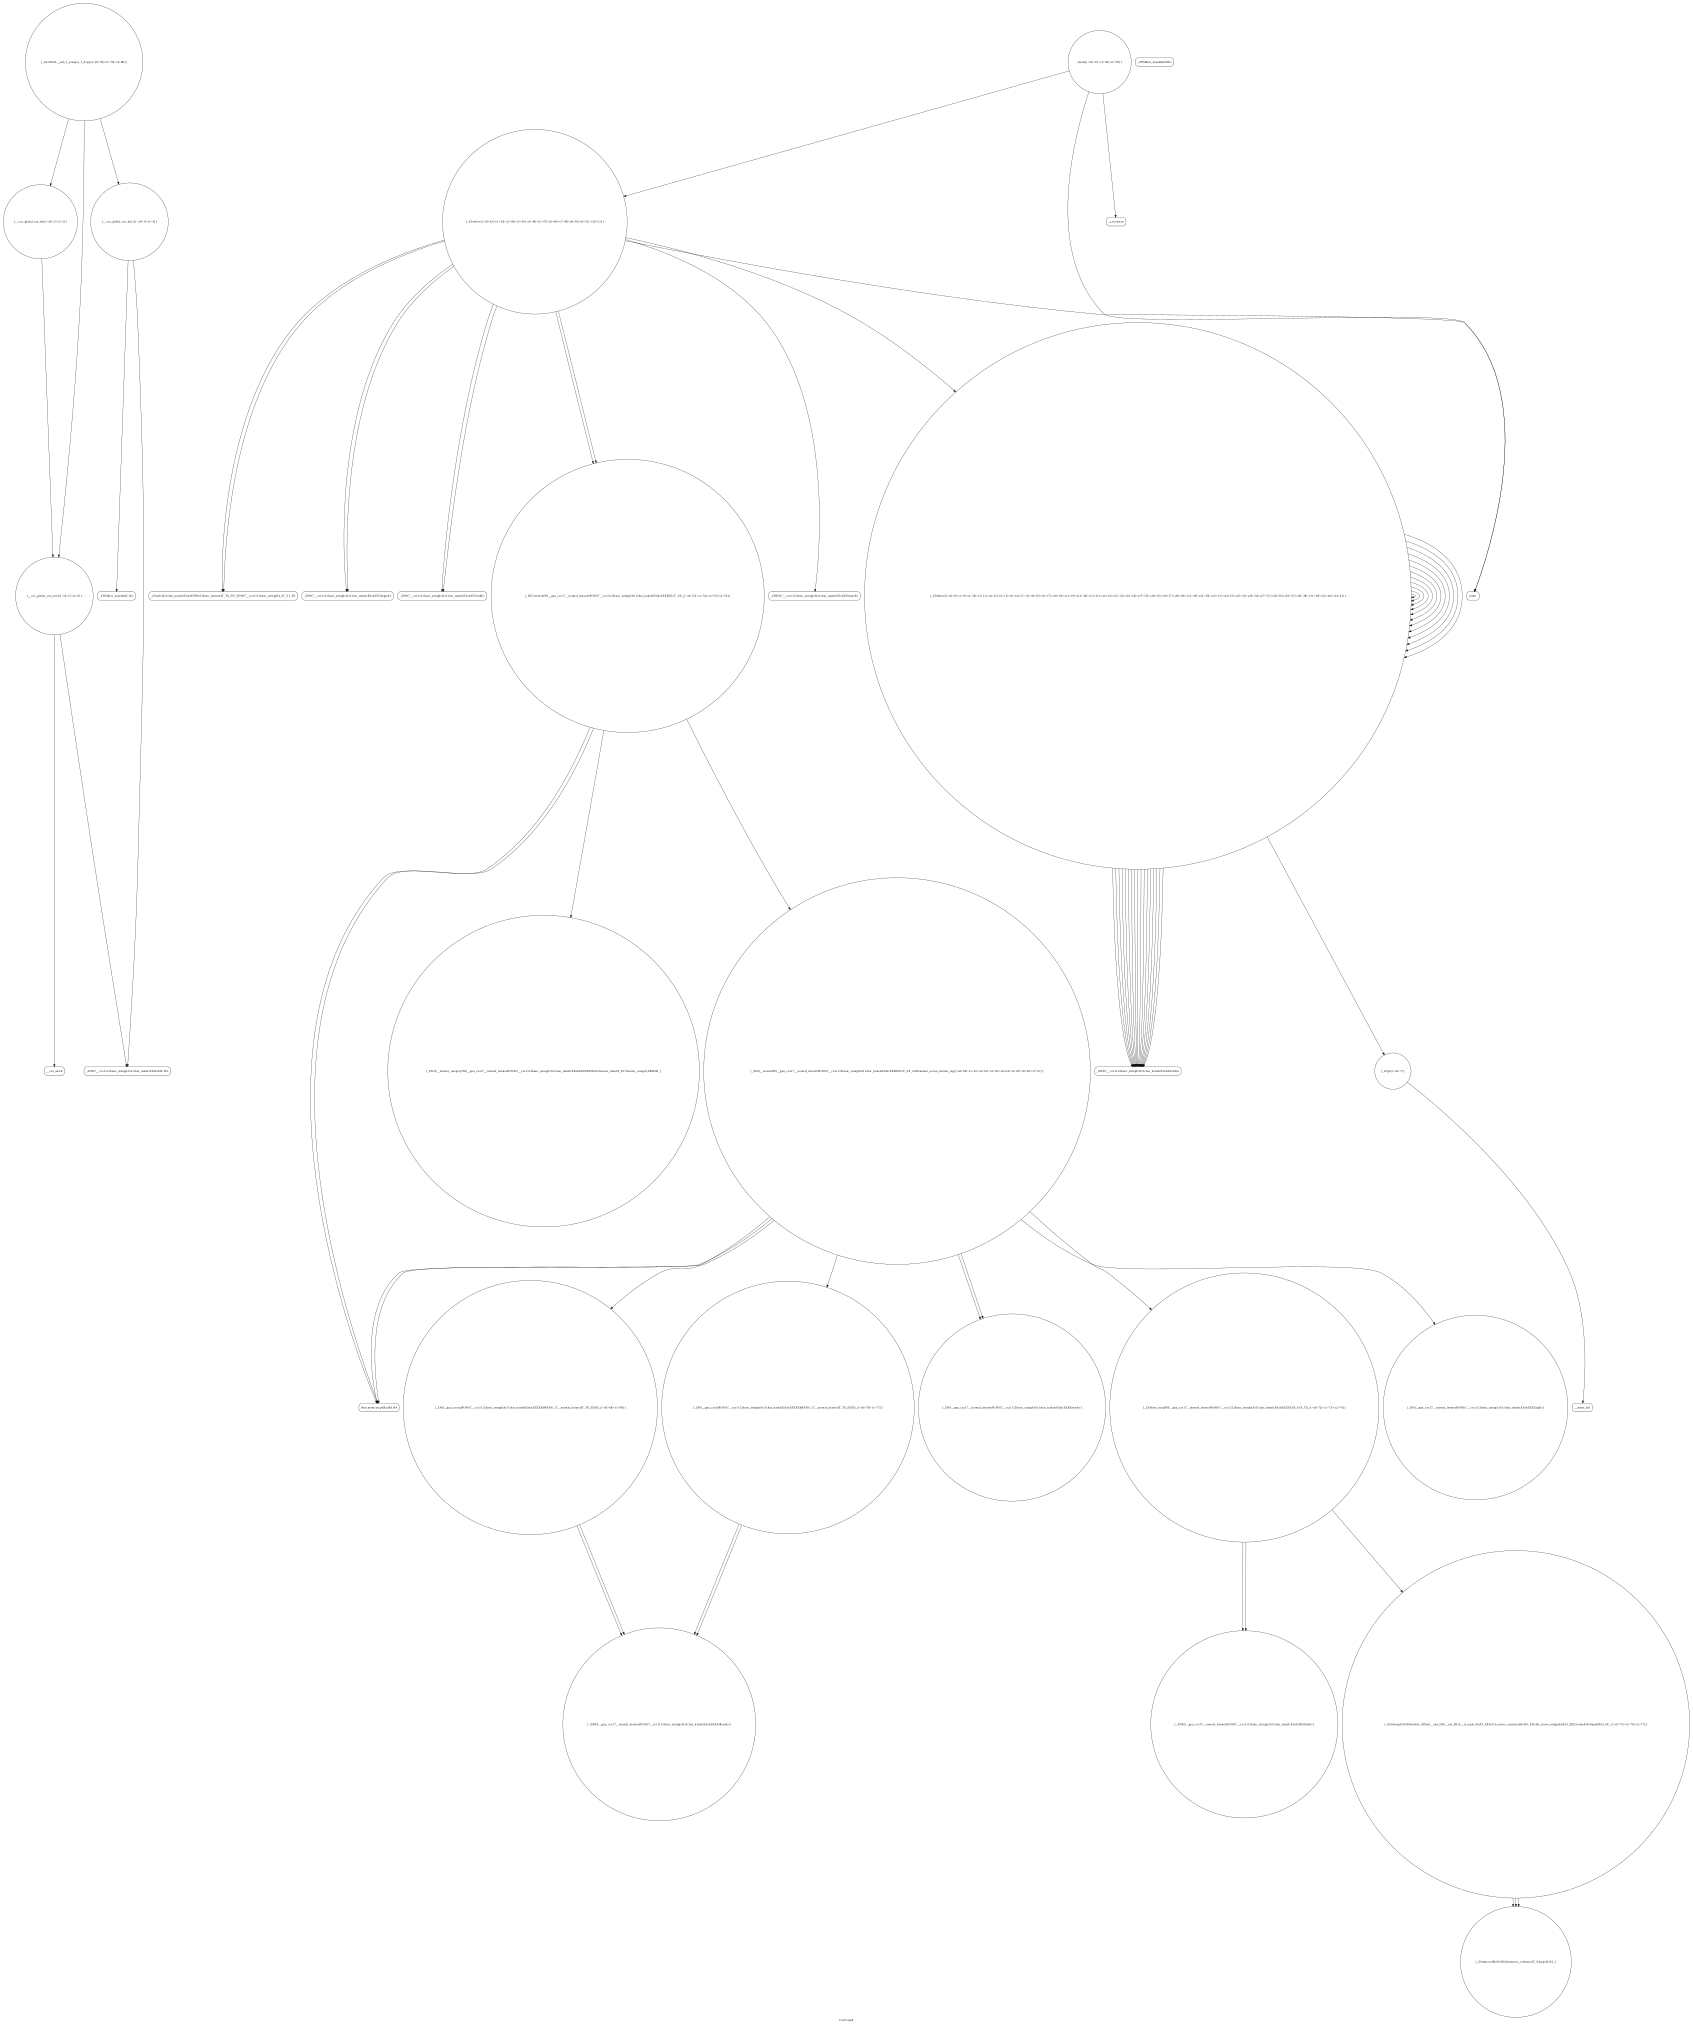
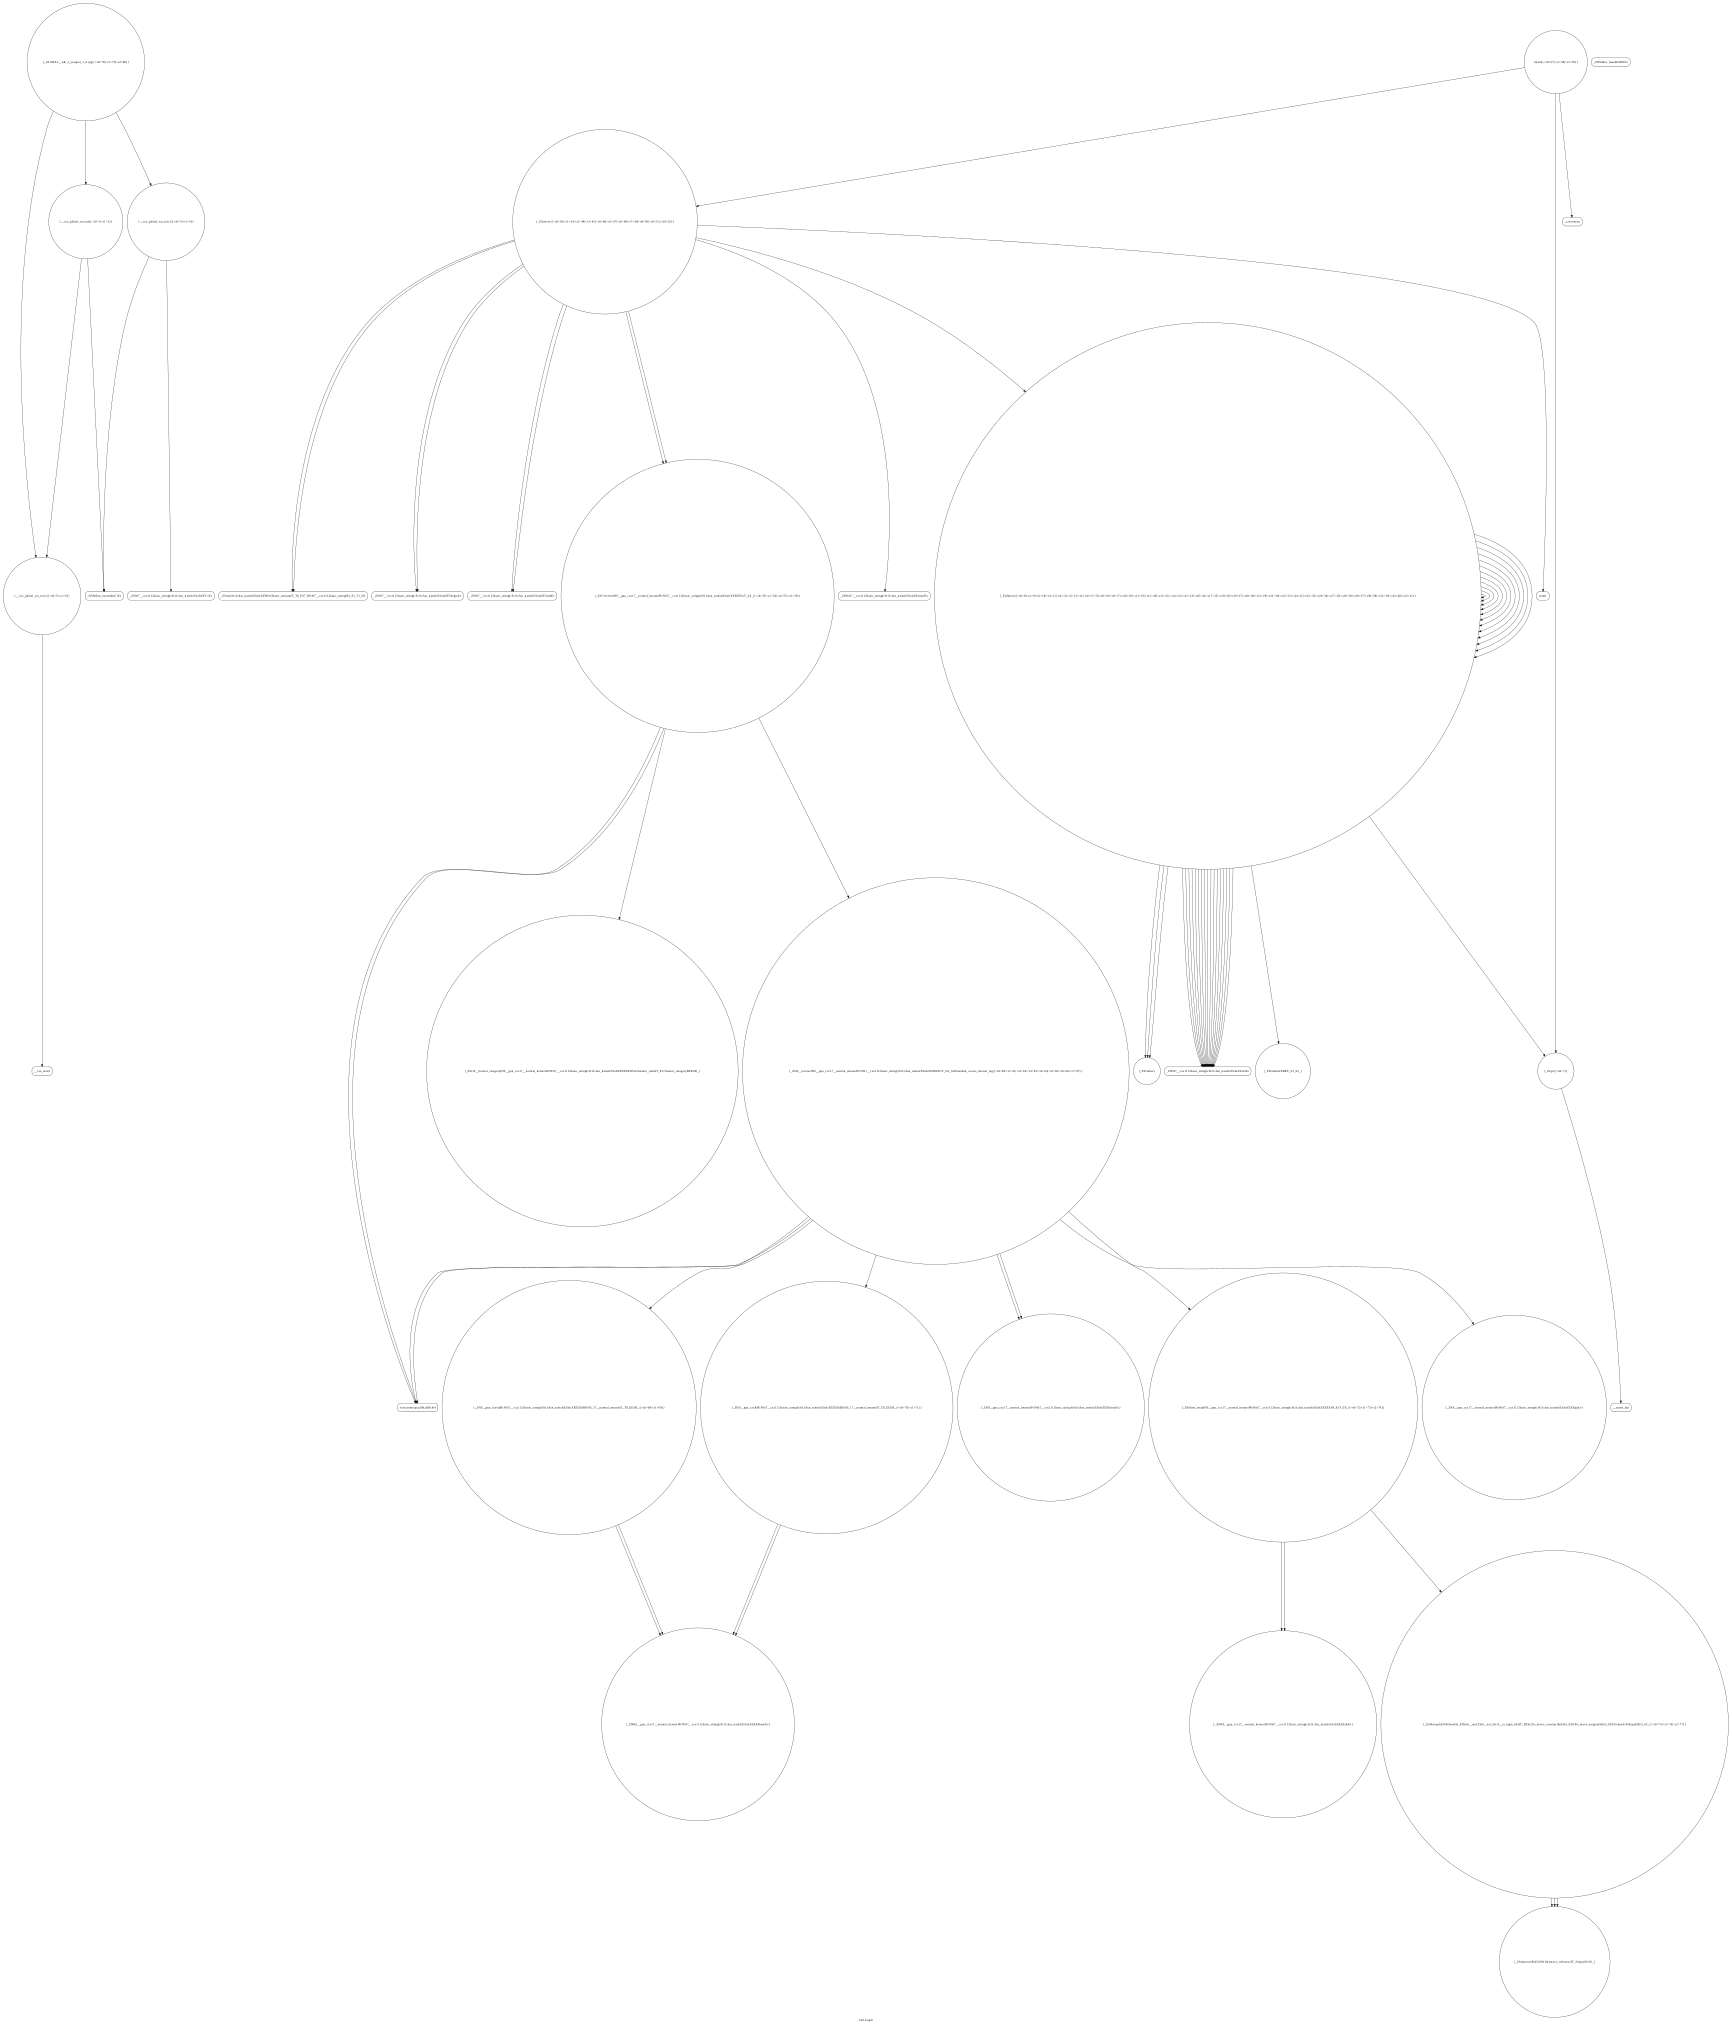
(1308, 318) -> (1556, 572)
none -> (96, 424)
(92, 850) -> none
none -> (1147, 1071)
none -> (1283, 1071)
